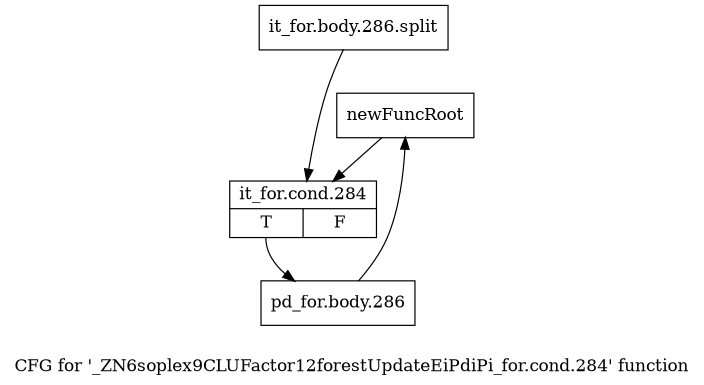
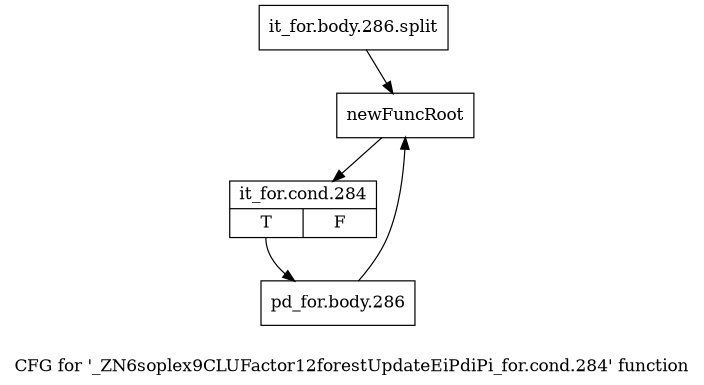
(322, 108) -> (376, 67)
